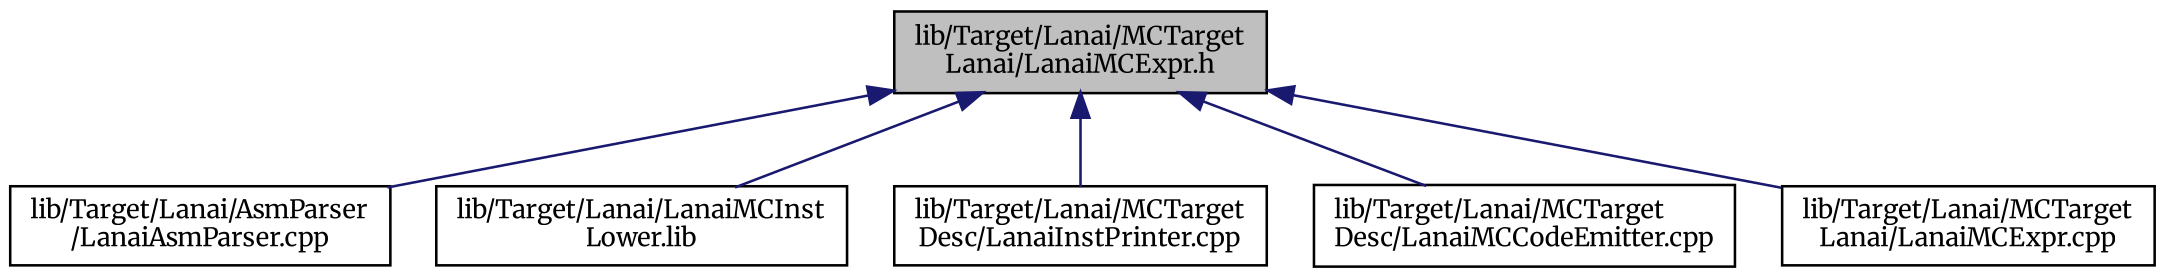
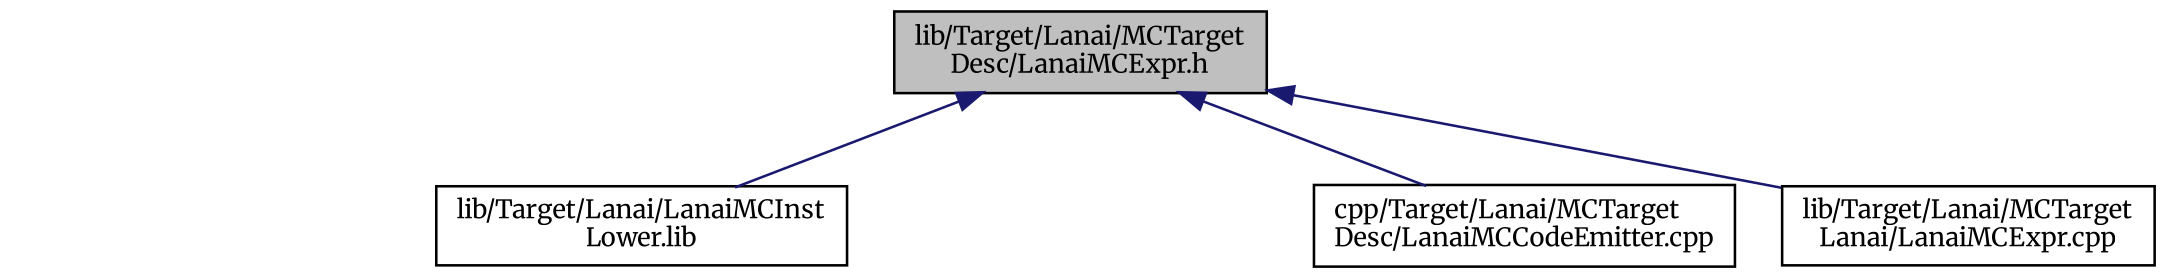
(1081, 52) -> (1081, 52)
(200, 226) -> none
(1081, 226) -> none
(1524, 226) -> (1524, 226)
